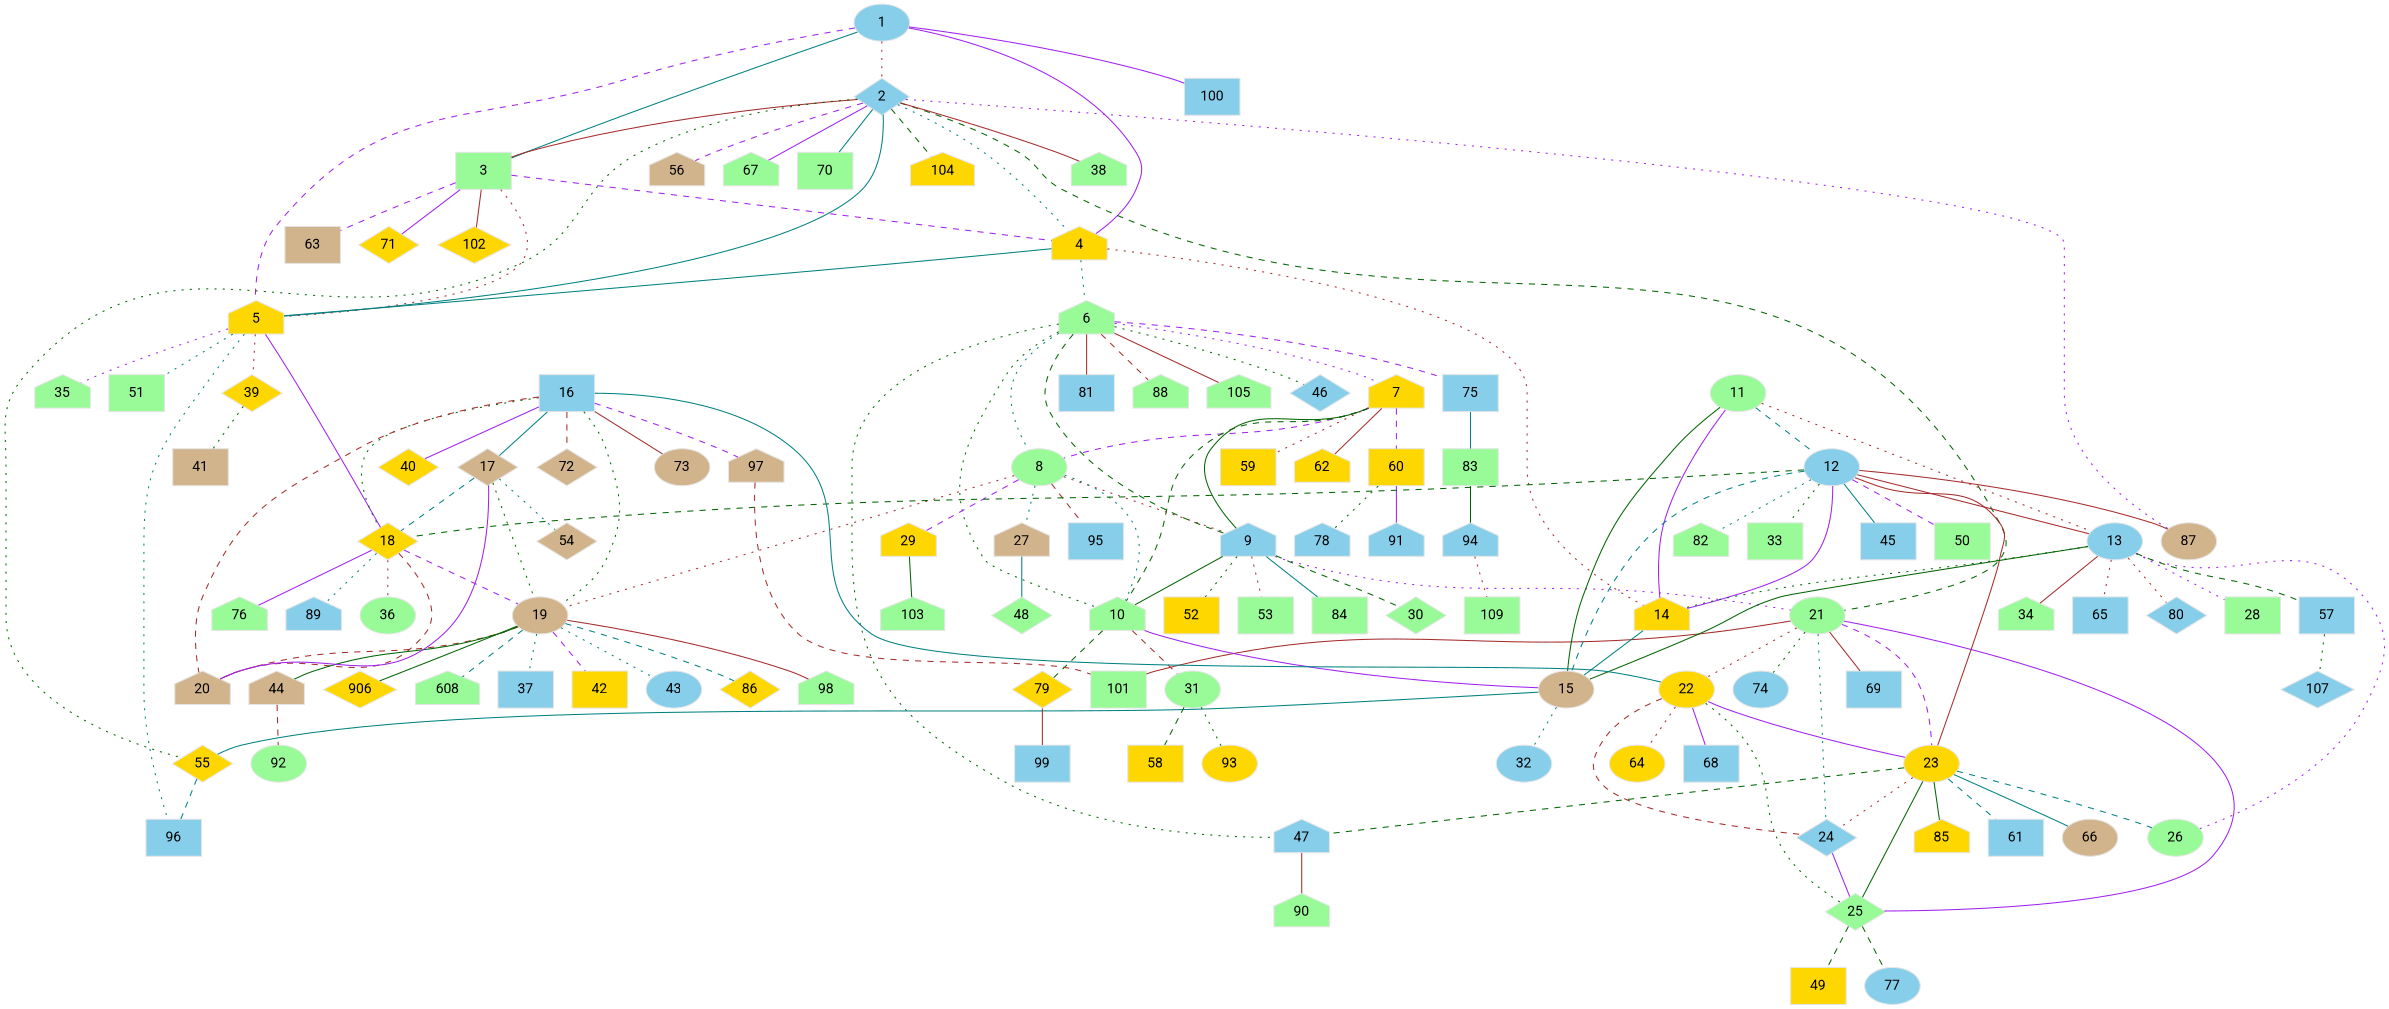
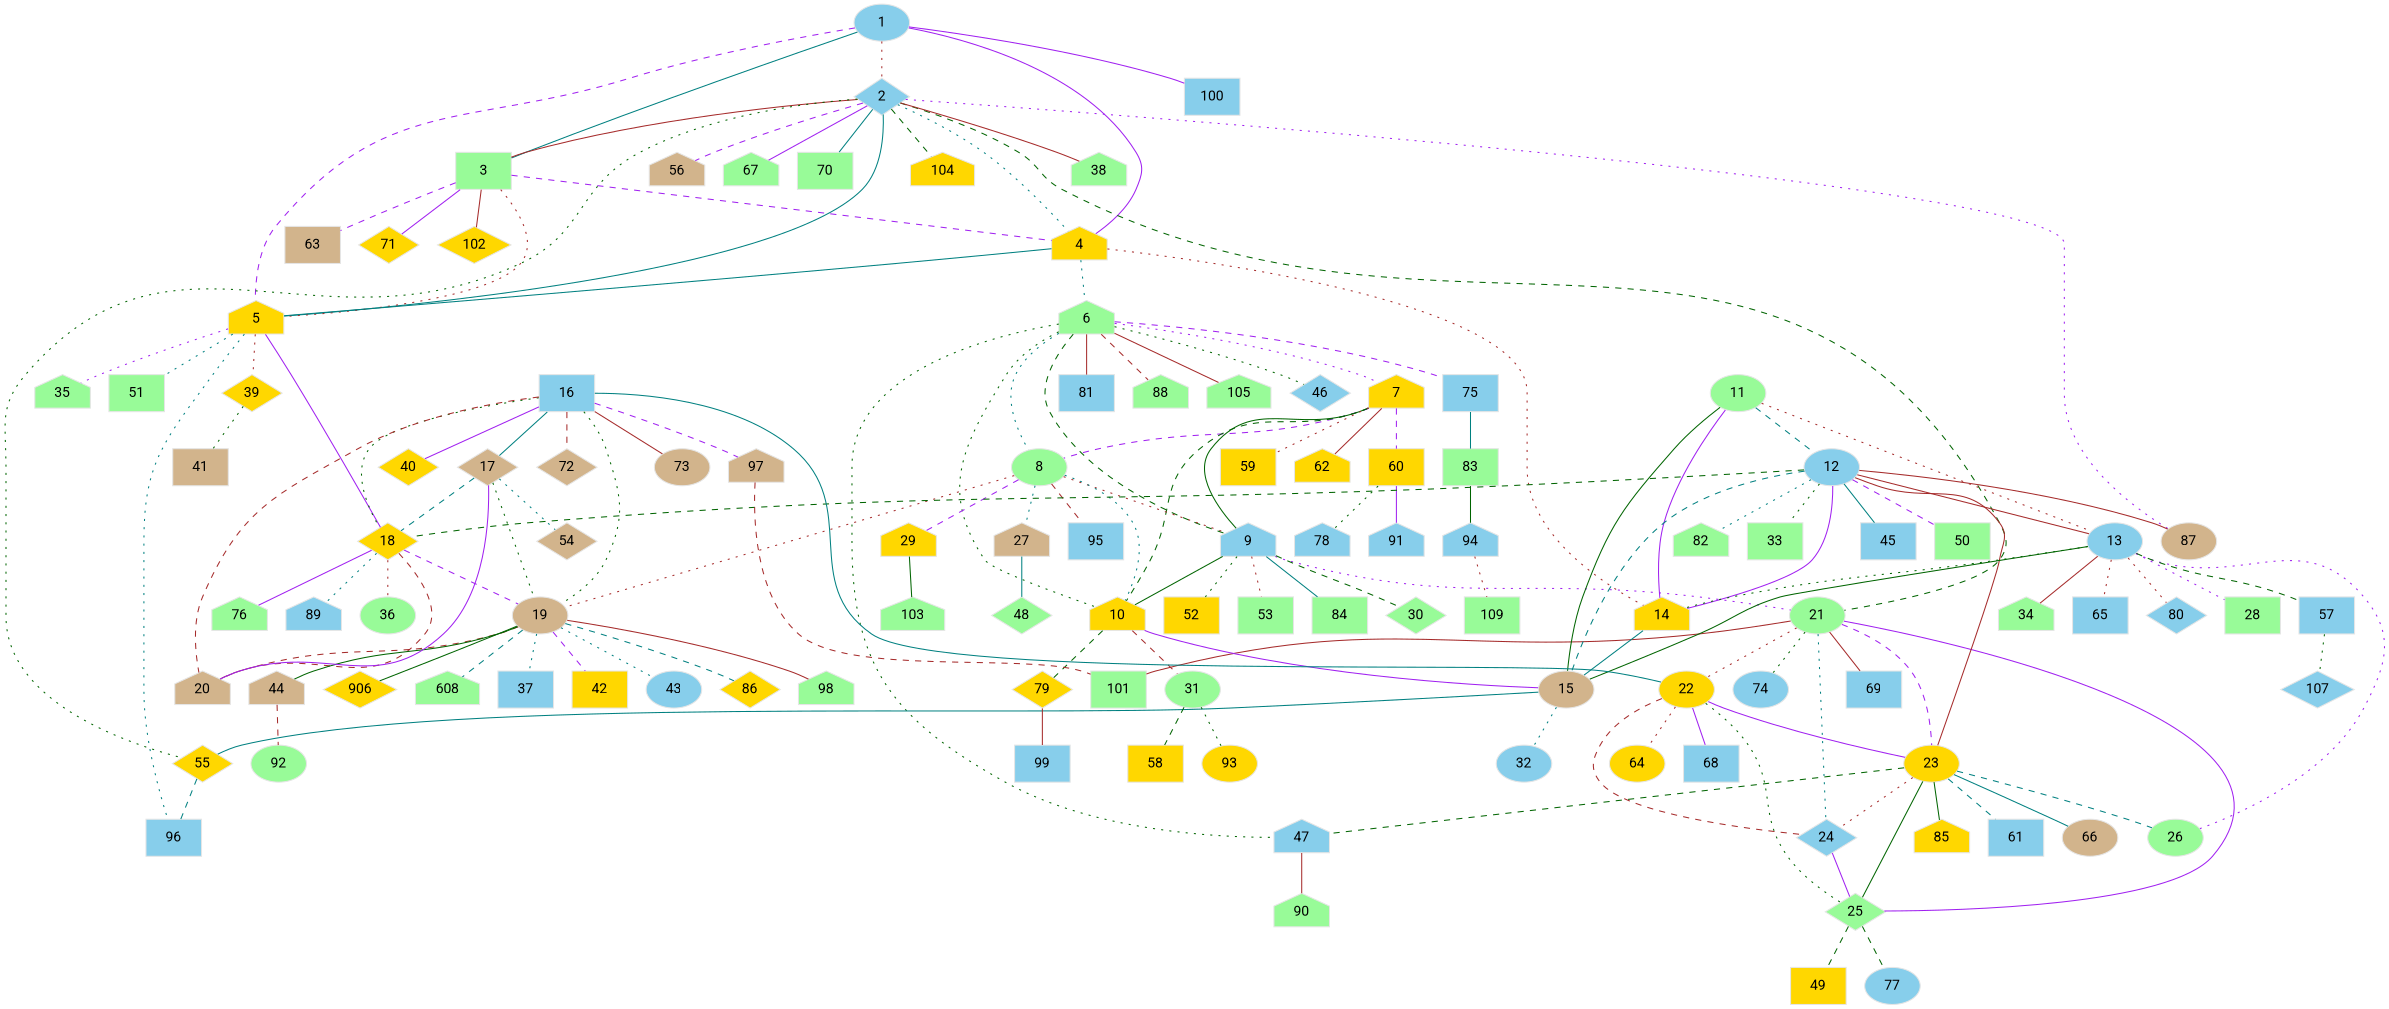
(1117, 615) -> (1117, 615)
